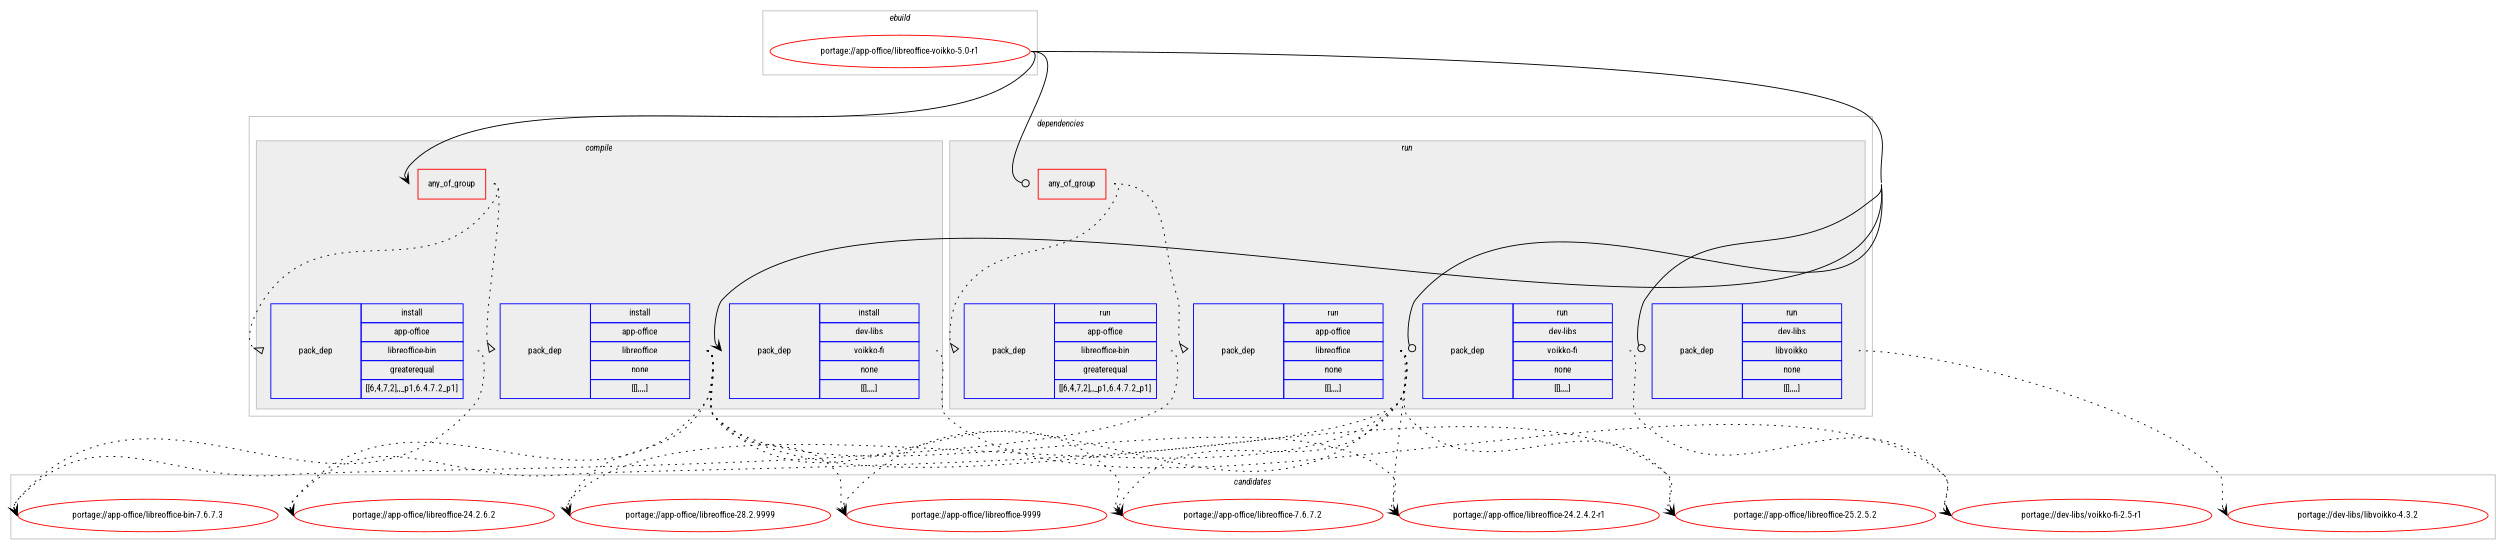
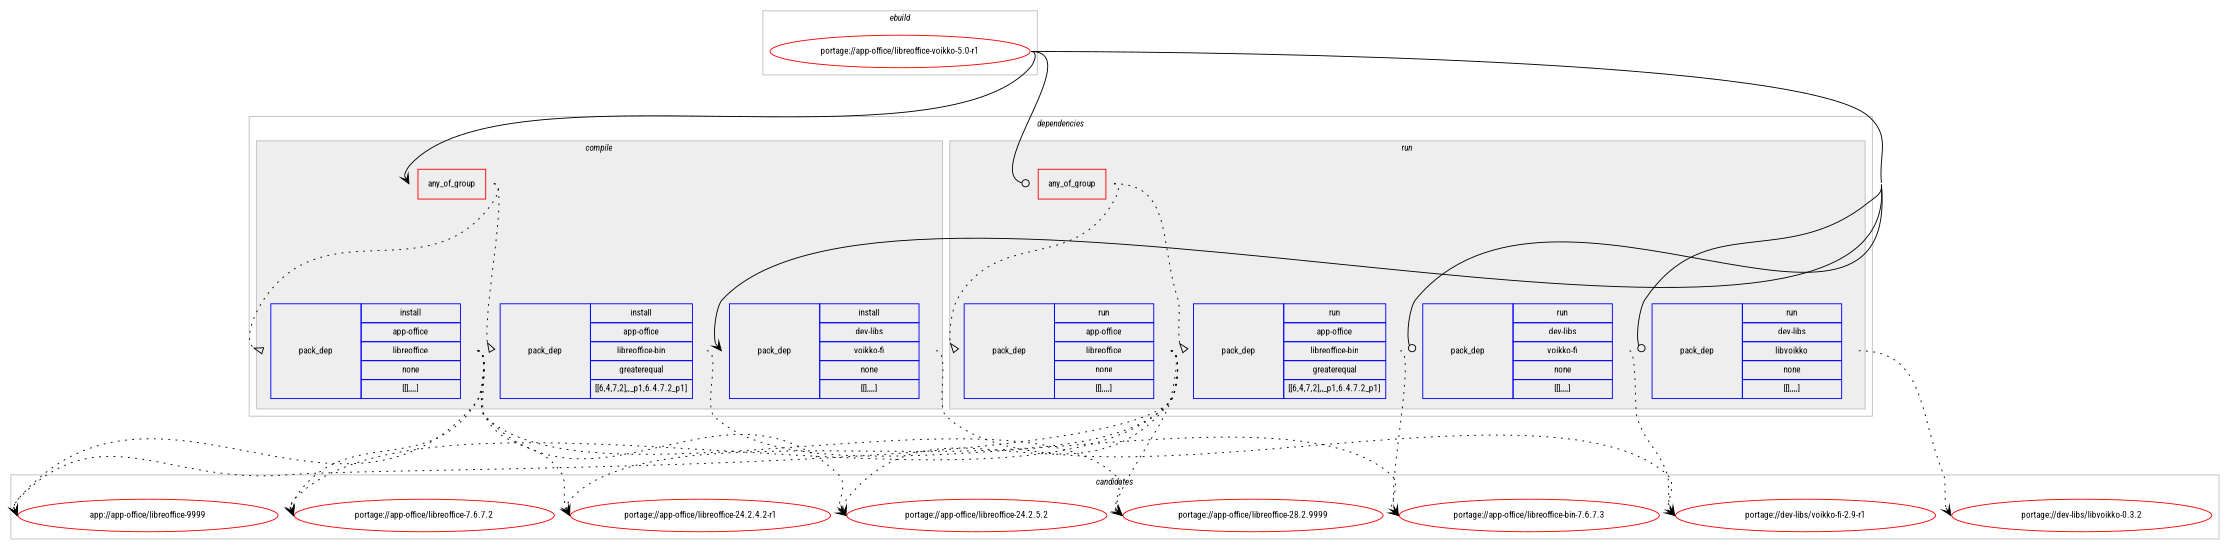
(424, 515) -> none
(977, 515) -> (148, 515)
(1806, 515) -> (977, 515)
(2082, 515) -> (1806, 515)
(2358, 515) -> (2082, 515)
